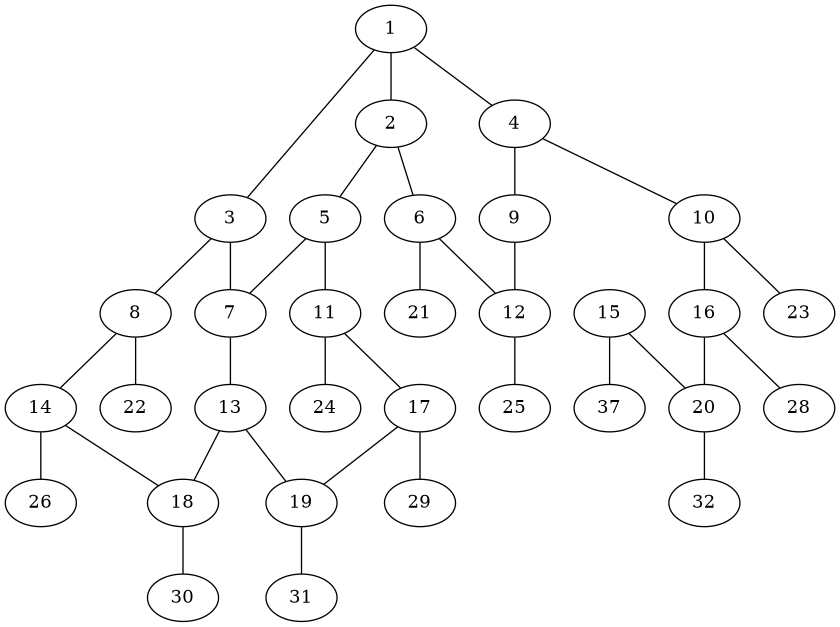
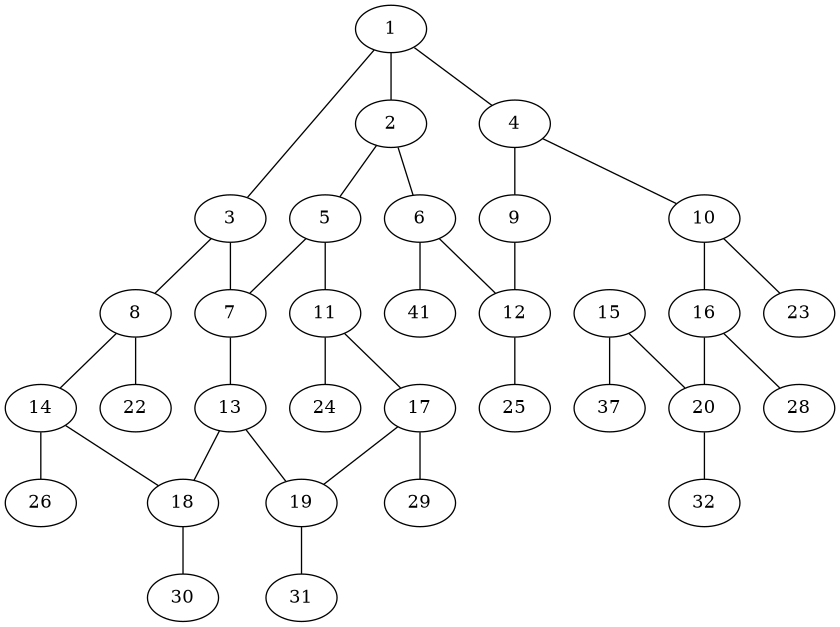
(420, 313) -> (420, 313)
